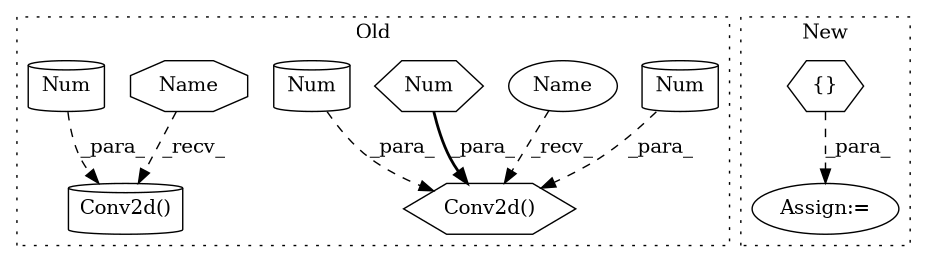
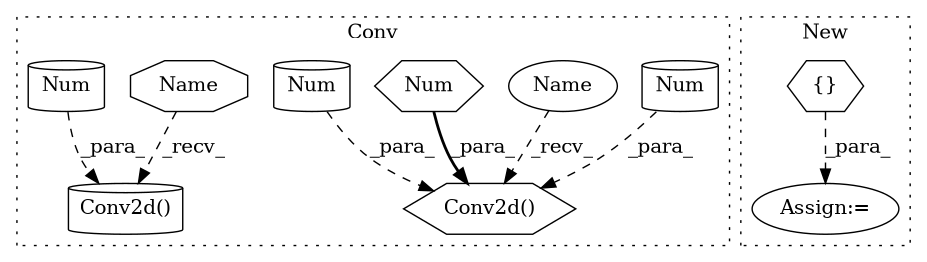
(373, 33) -> (373, 33)
